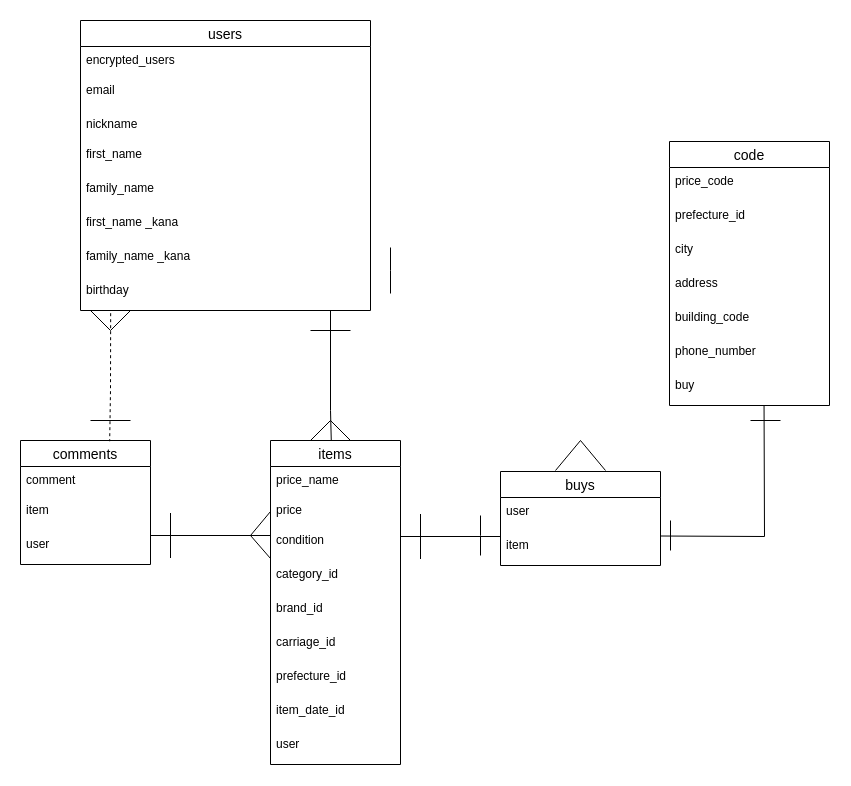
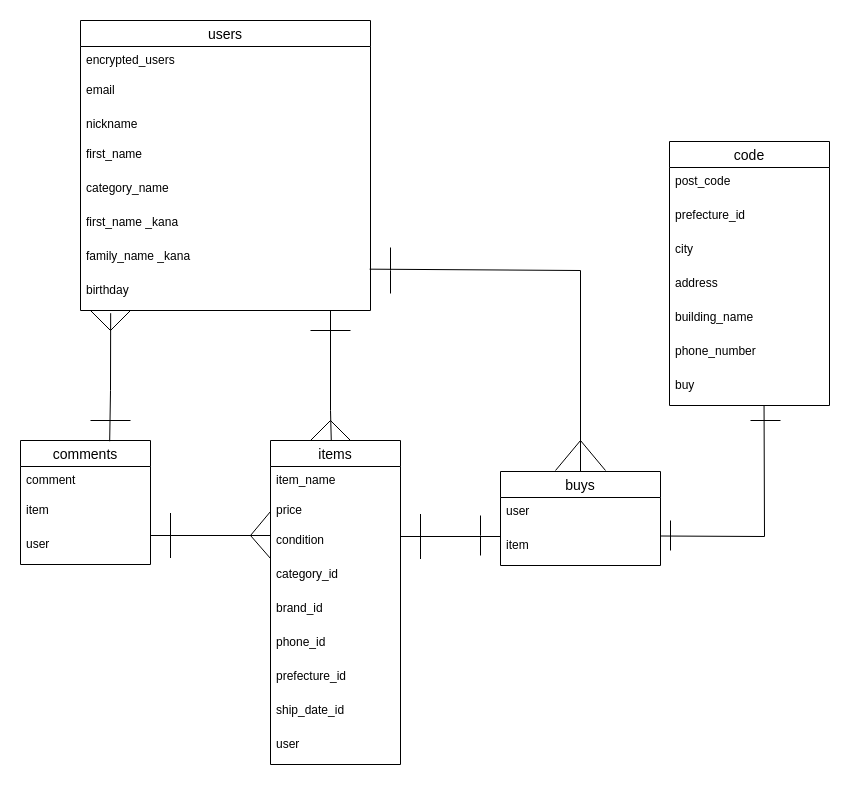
(707, 181) -> (705, 181)
(120, 188) -> (130, 188)
none -> (577, 270)
(714, 317) -> (714, 317)
(111, 376) -> (111, 376)
(308, 480) -> (305, 480)
(310, 642) -> (301, 642)
(313, 710) -> (313, 710)
